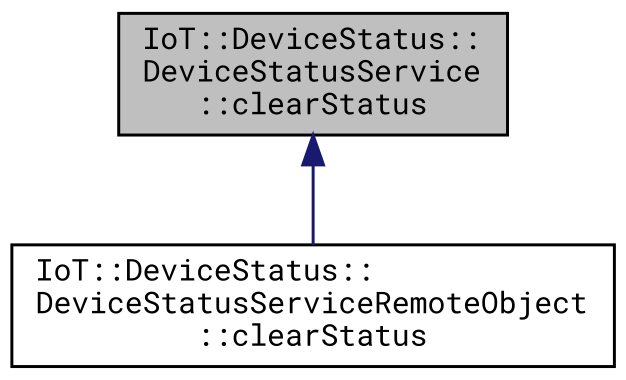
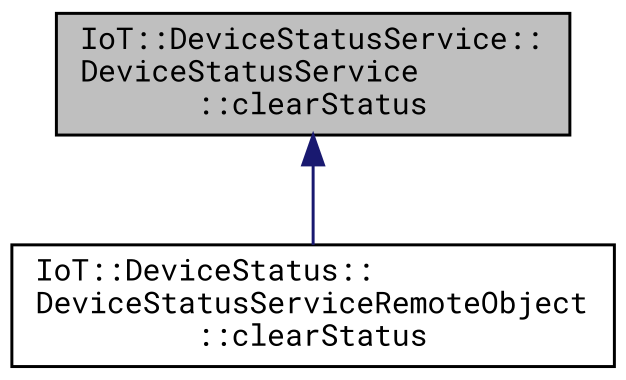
(313, 74) -> (313, 74)
